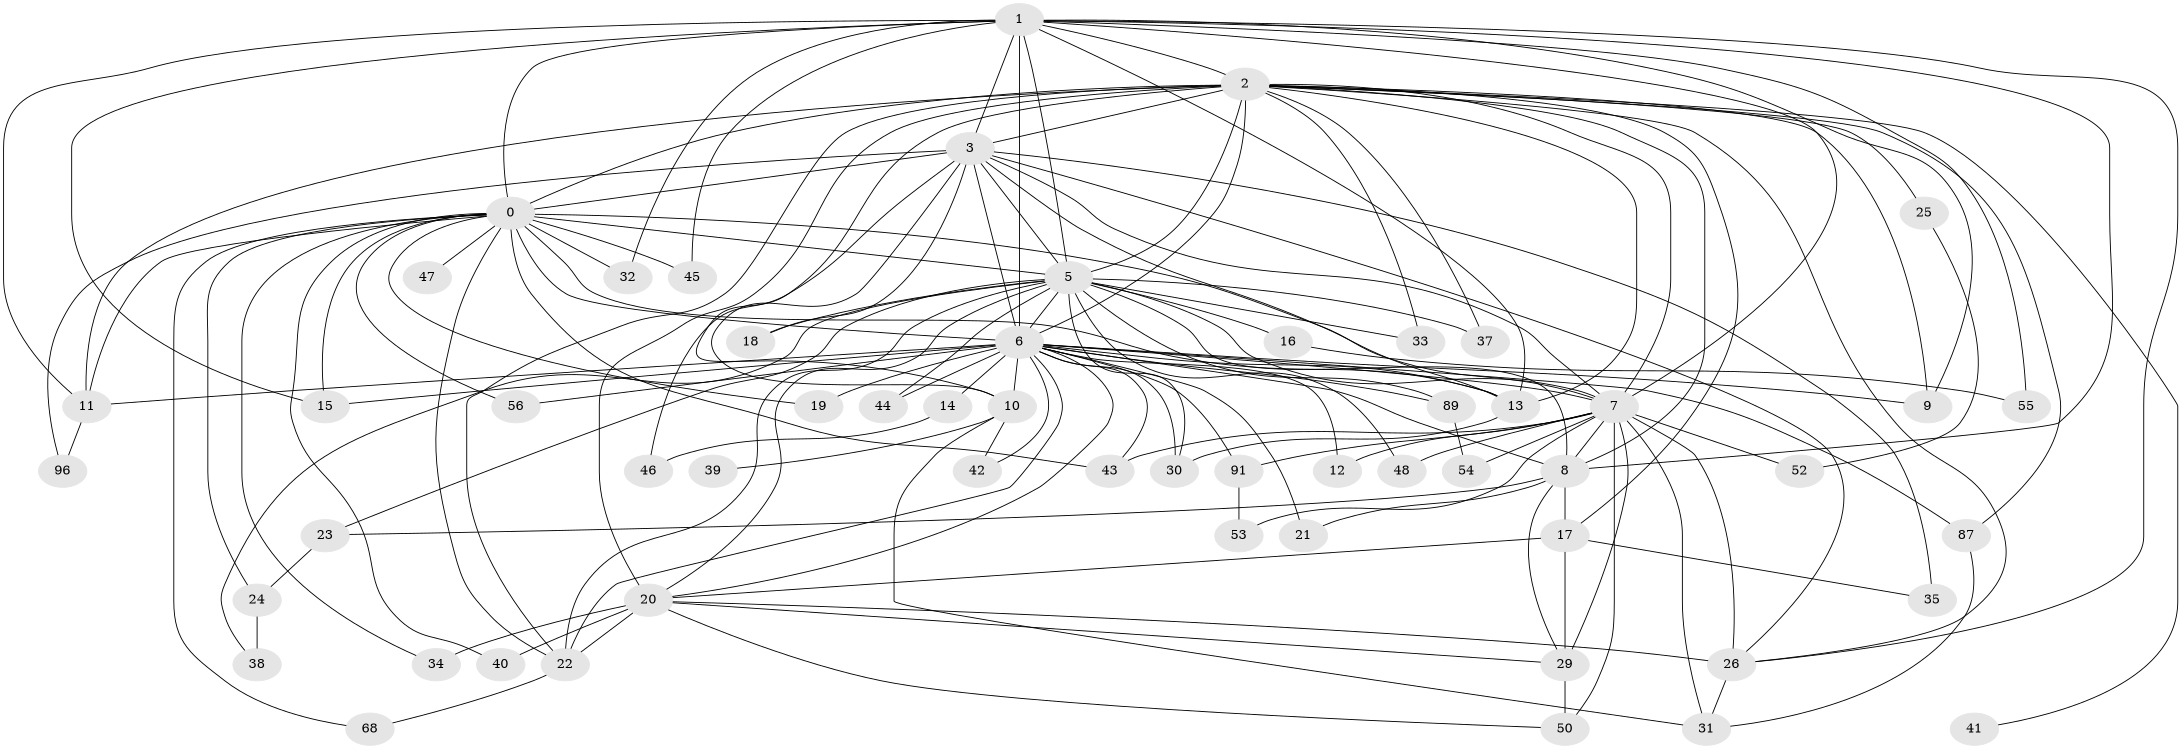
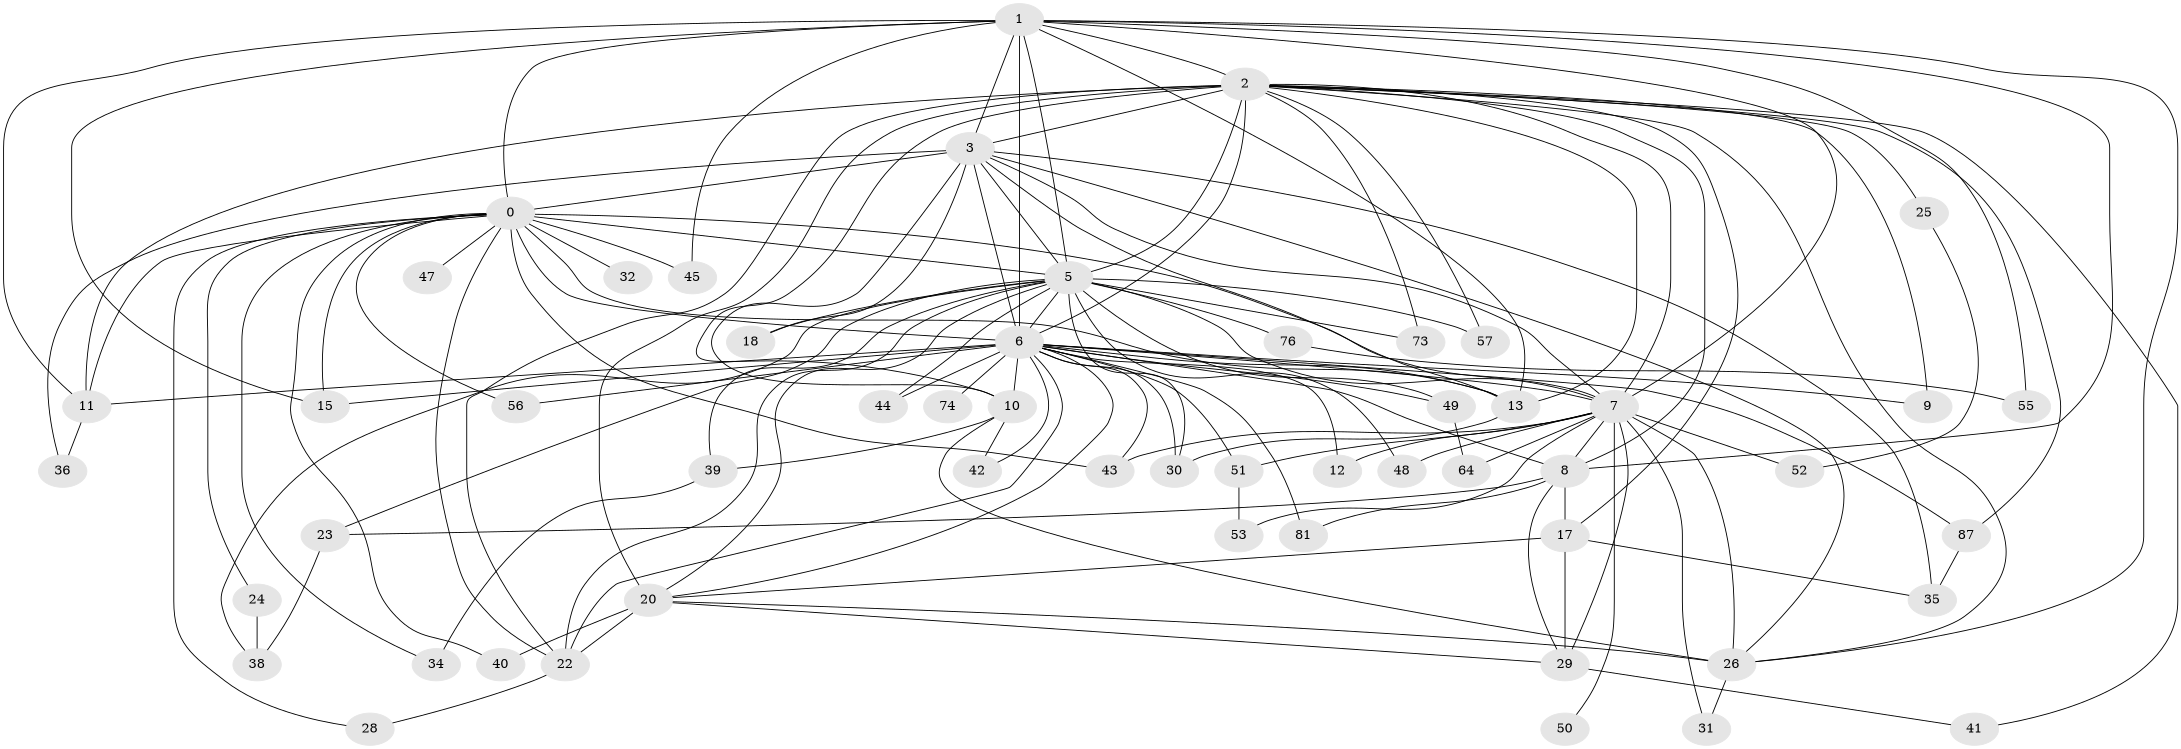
(1617, 62) -> none
(764, 68) -> none
(834, 114) -> none
(1288, 342) -> (1288, 342)
(1421, 342) -> (1421, 342)
(1485, 342) -> (1485, 342)
(1344, 369) -> (870, 341)
(819, 407) -> none
(948, 407) -> (948, 407)
(1451, 407) -> (1451, 407)
(63, 471) -> (63, 471)
(649, 471) -> none
(1239, 471) -> (1239, 471)
(1466, 471) -> (1466, 471)
(1303, 536) -> (1303, 536)
(292, 567) -> (297, 602)
(544, 625) -> (550, 522)
(1174, 650) -> (1273, 585)
(1889, 680) -> (1949, 568)
(1565, 697) -> (1770, 697)
(1098, 704) -> none
(370, 729) -> (370, 729)
